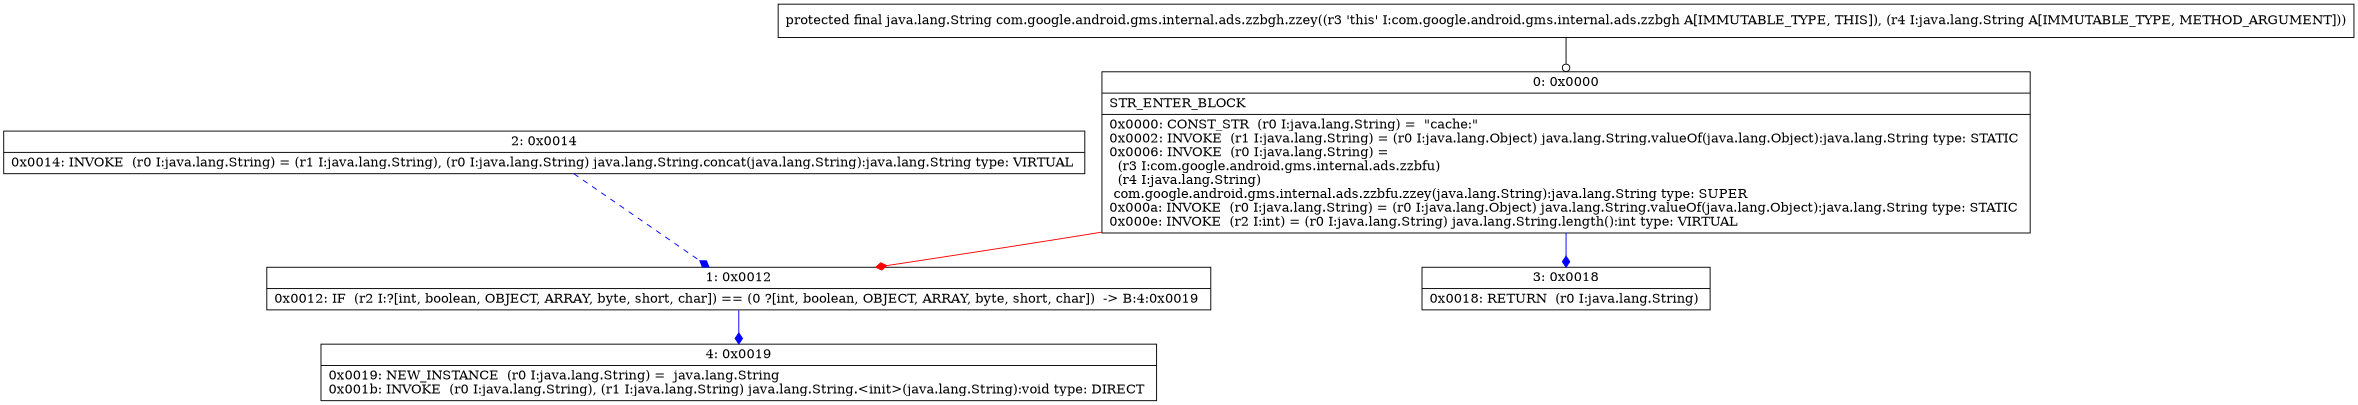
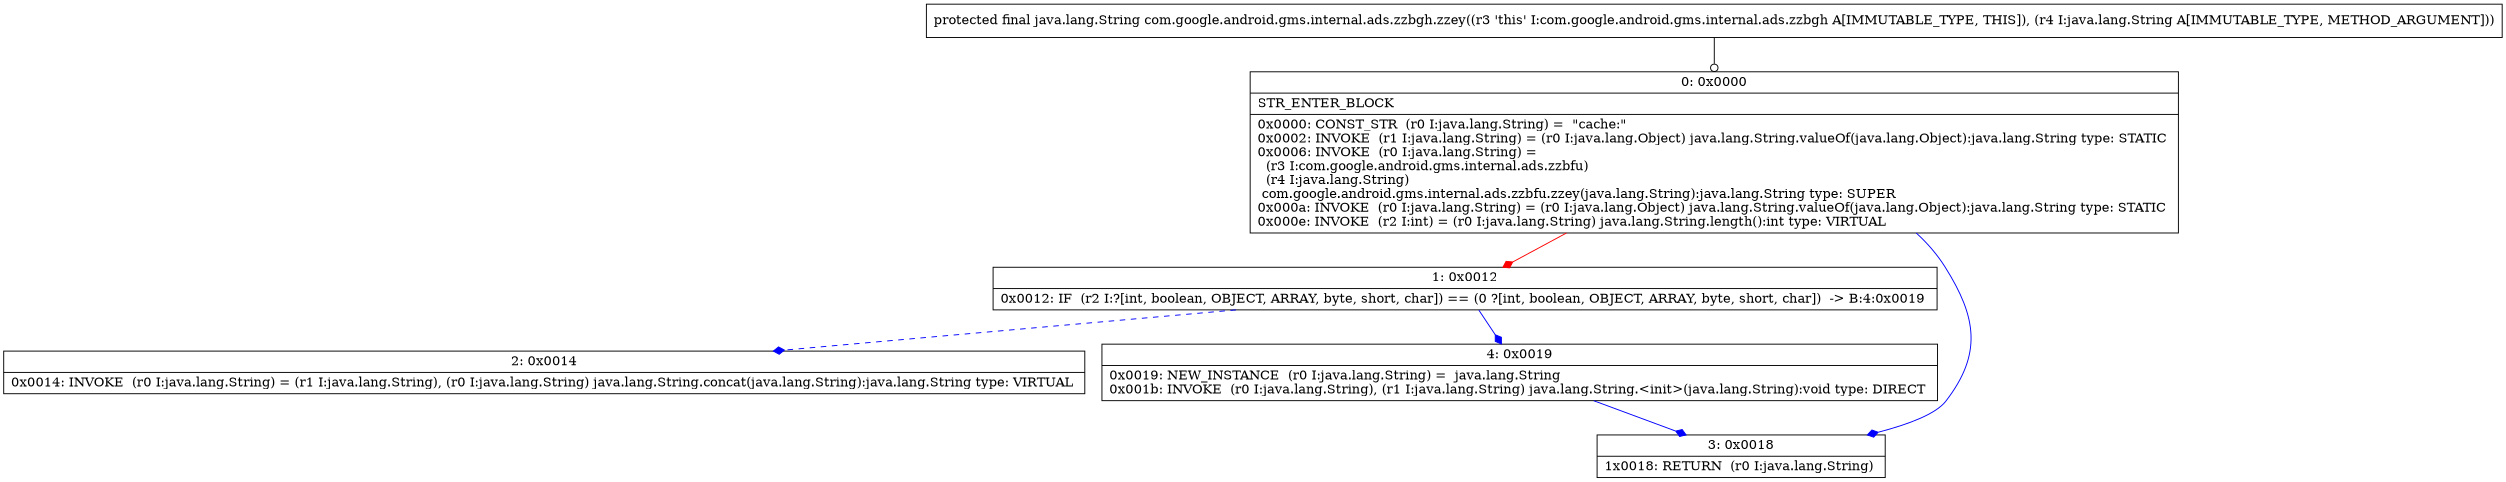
(637, 217) -> (1010, 330)
(1566, 299) -> (1741, 466)
none -> (1635, 416)
